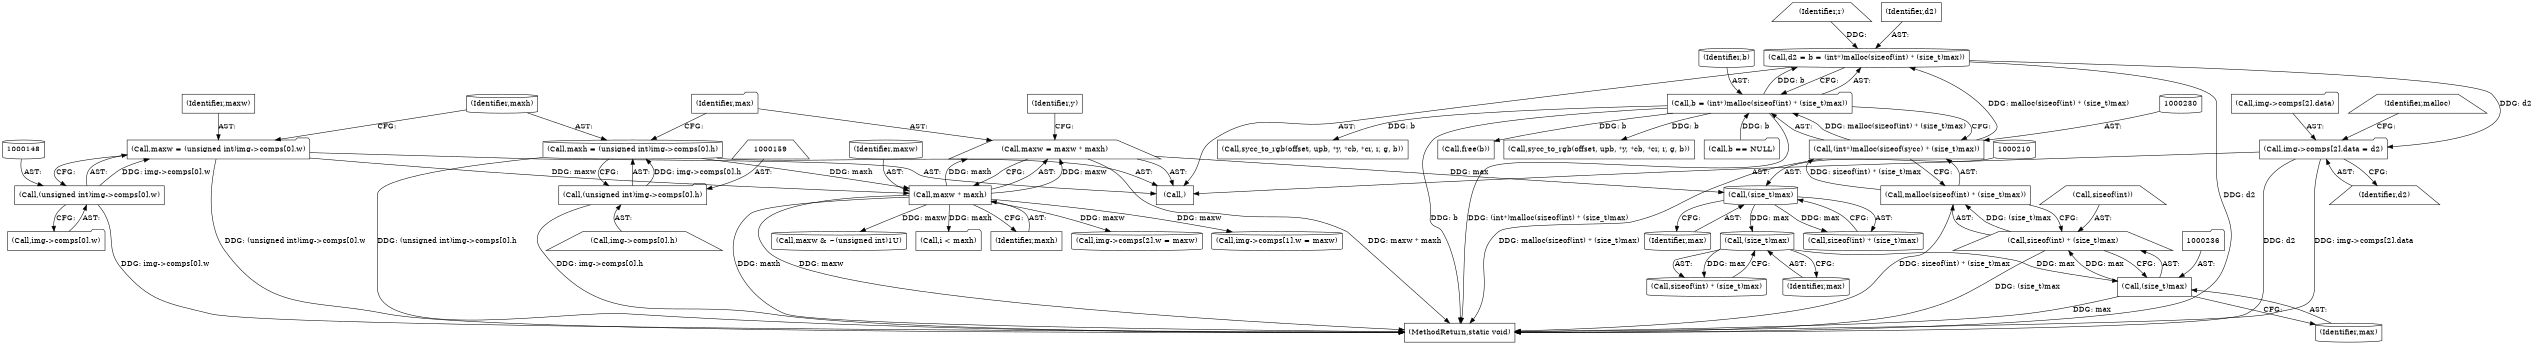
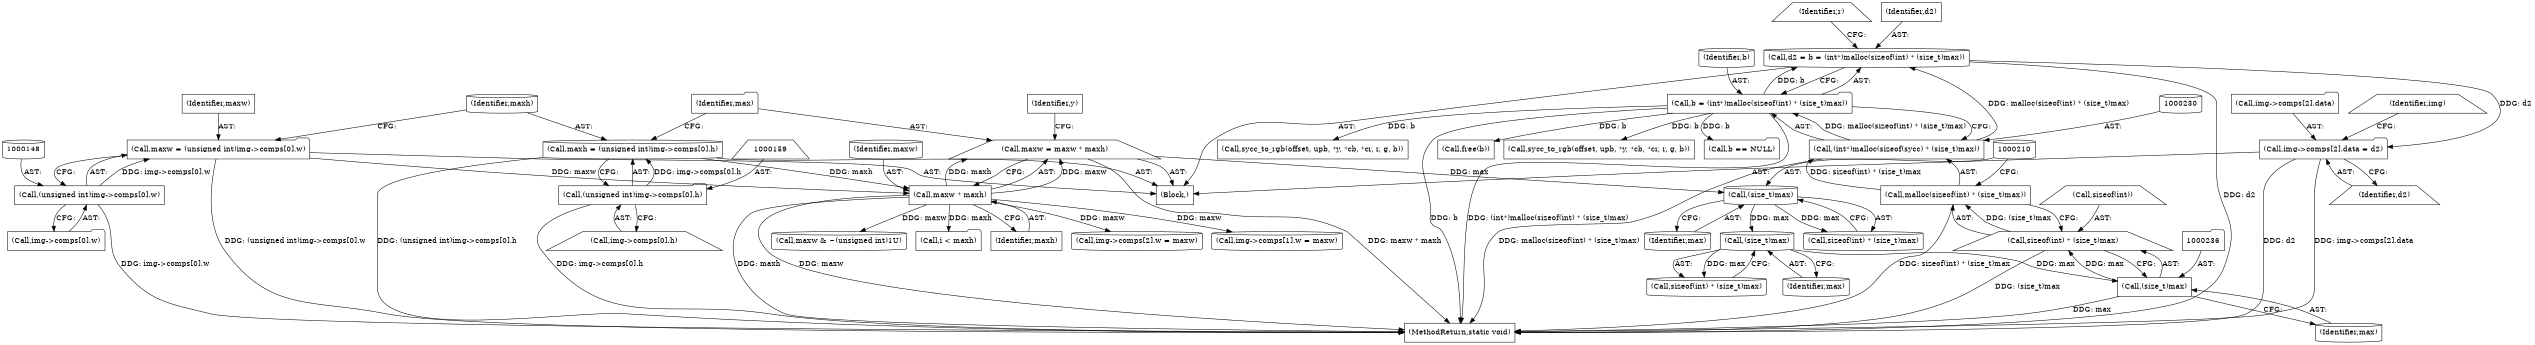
(1858, 35) -> (1858, 35)
(2418, 104) -> (2418, 104)
(1741, 128) -> (1702, 124)
(1926, 170) -> (1995, 173)
(1175, 195) -> (1175, 195)
none -> (637, 216)
